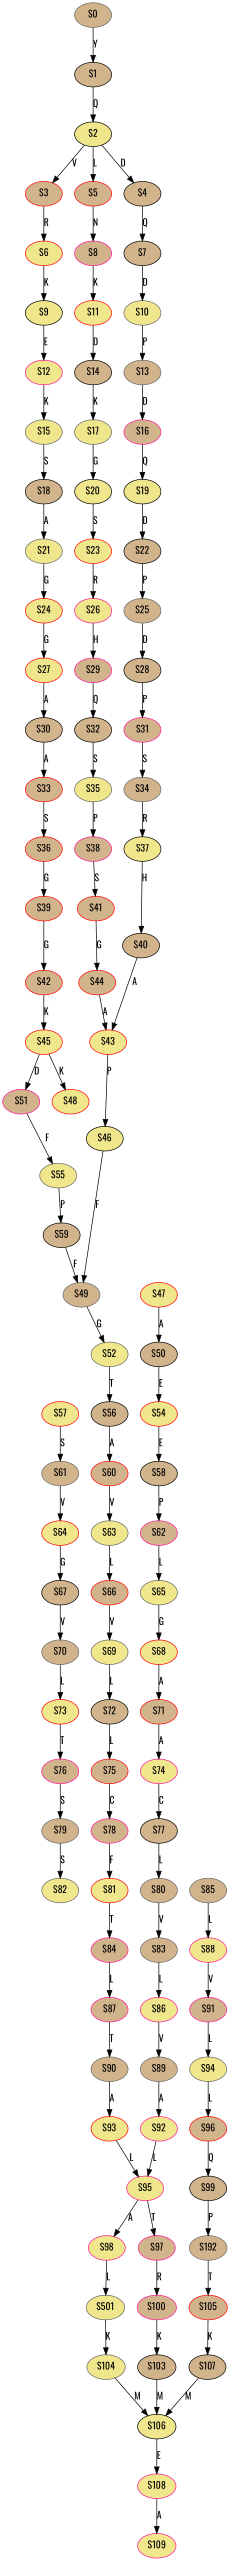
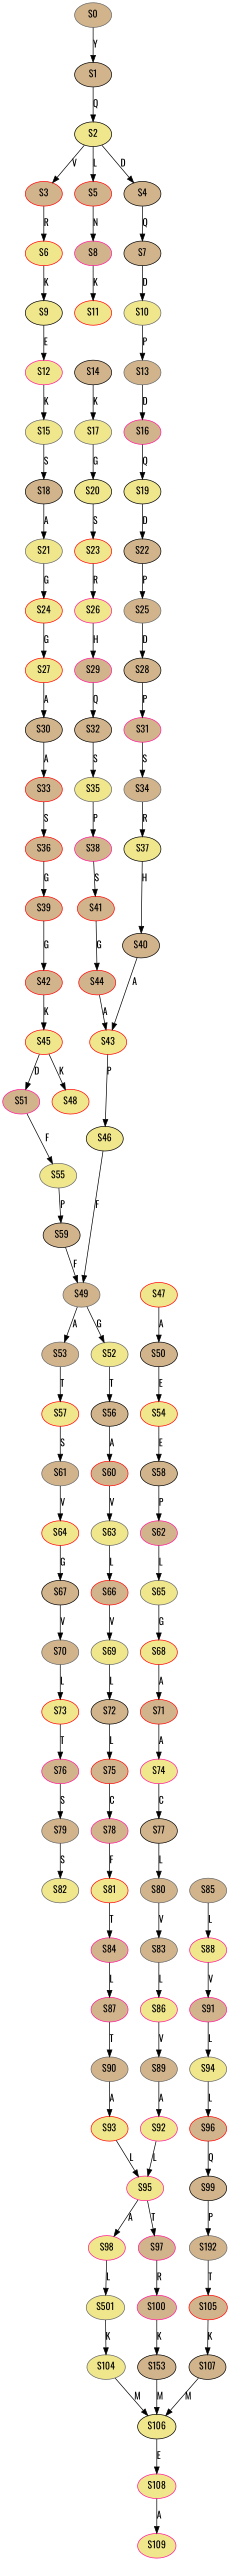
(93, 339) -> none
none -> (60, 1354)
(157, 2367) -> (157, 2367)
